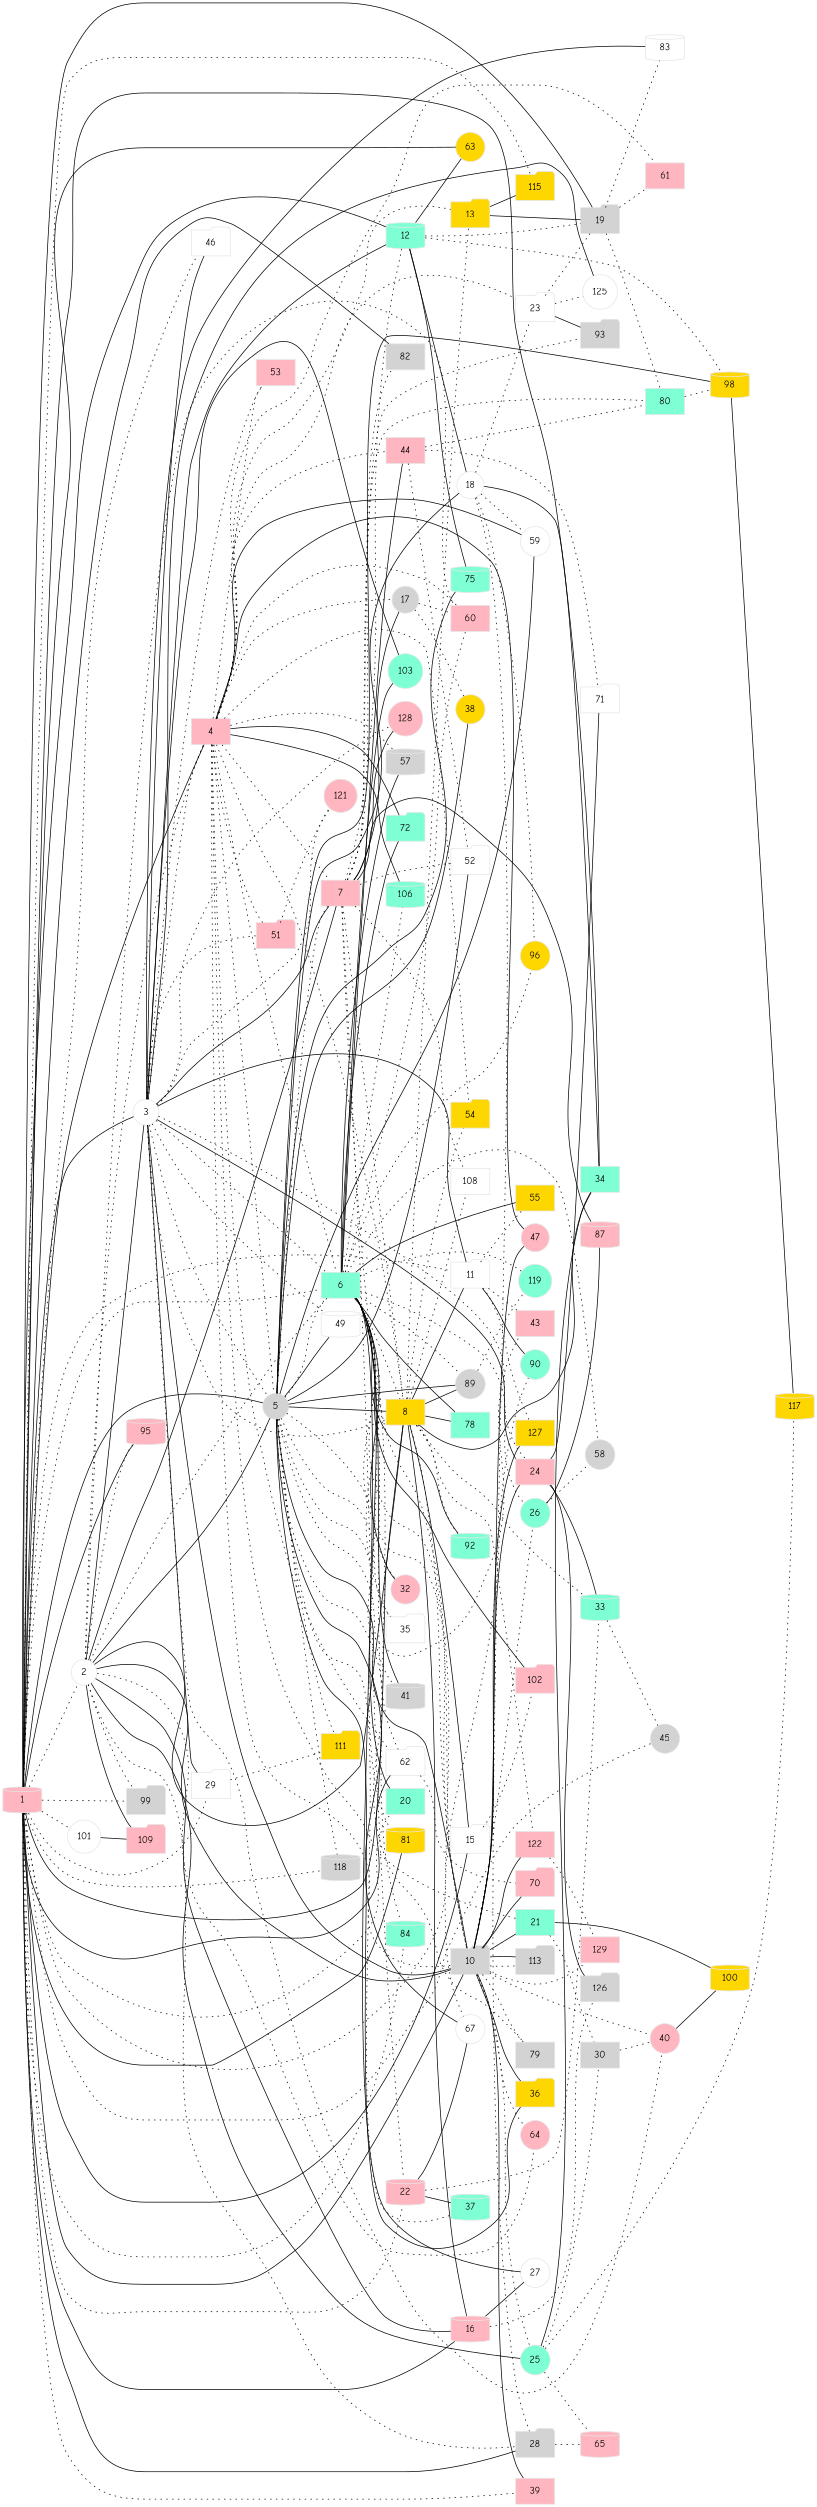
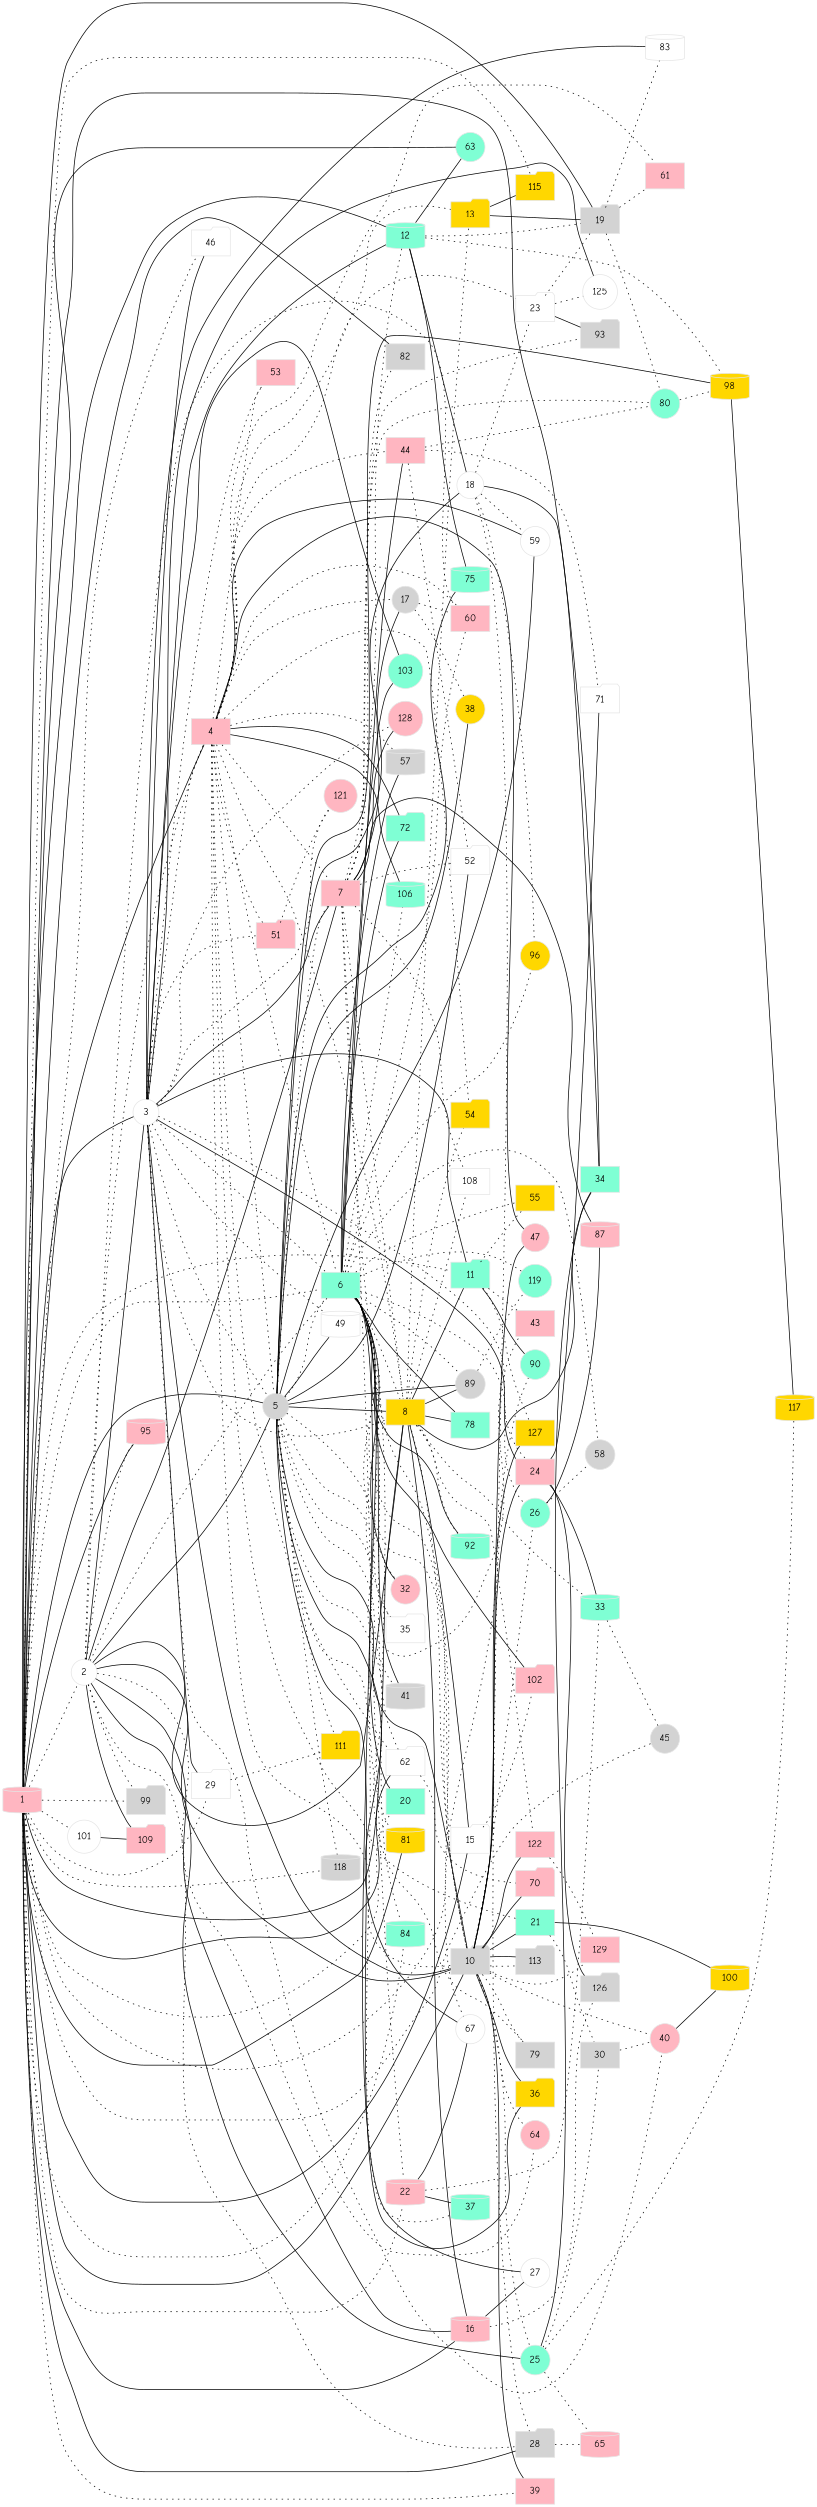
(470, 147) -> (470, 147)
(665, 402) -> (665, 404)
(428, 1231) -> (428, 1231)
(470, 1275) -> (470, 1275)
